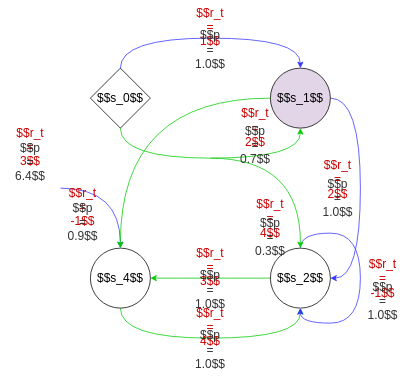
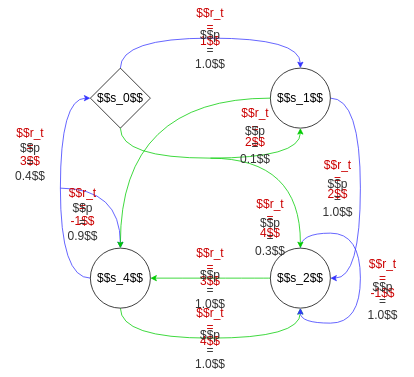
(300, 98) -> (300, 98)
(255, 144) -> (255, 144)
(30, 162) -> (30, 162)
none -> (60, 189)
